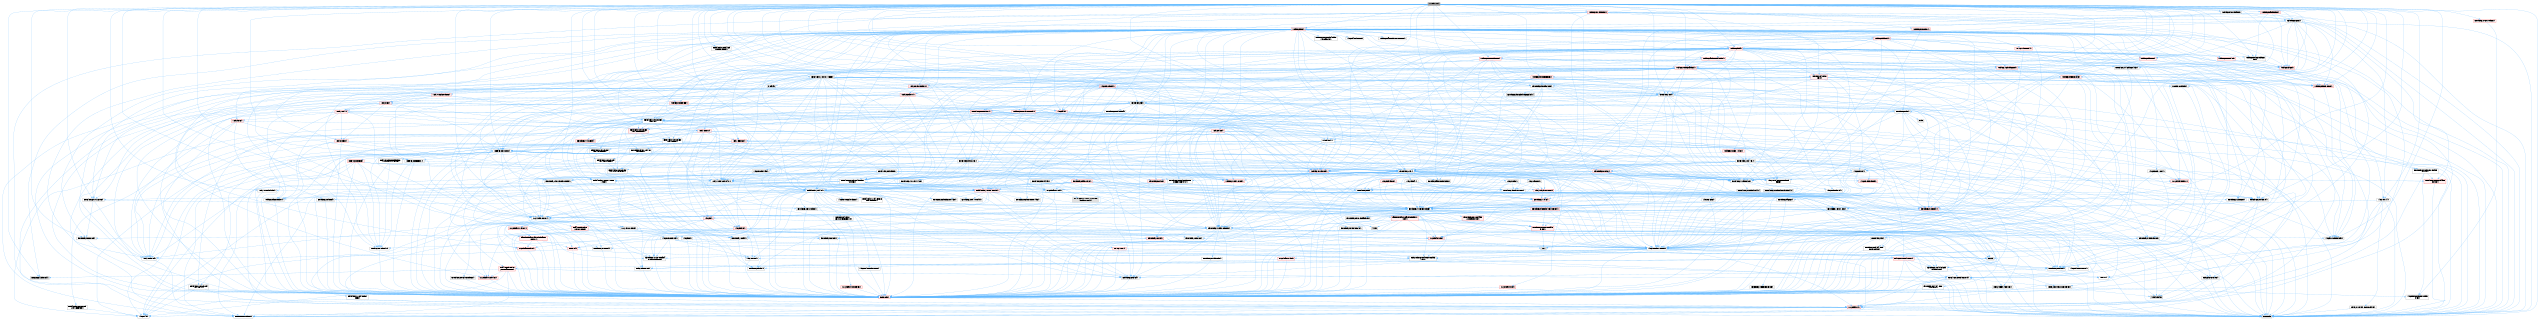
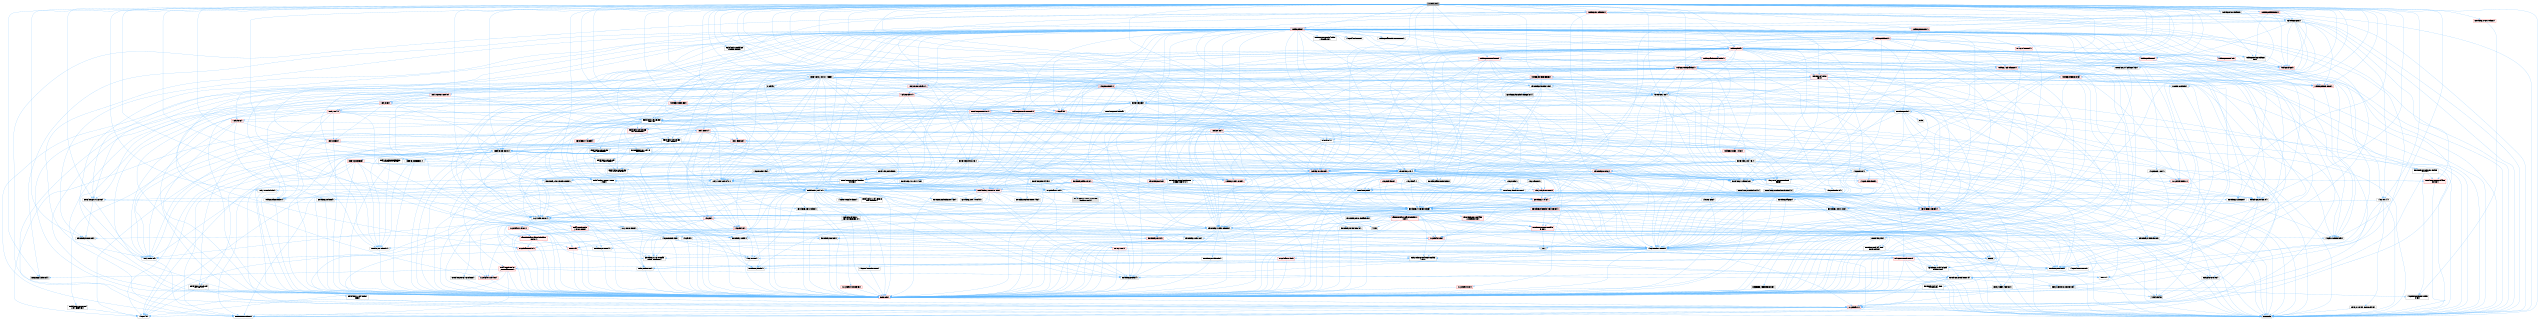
(441, 95) -> (440, 95)
